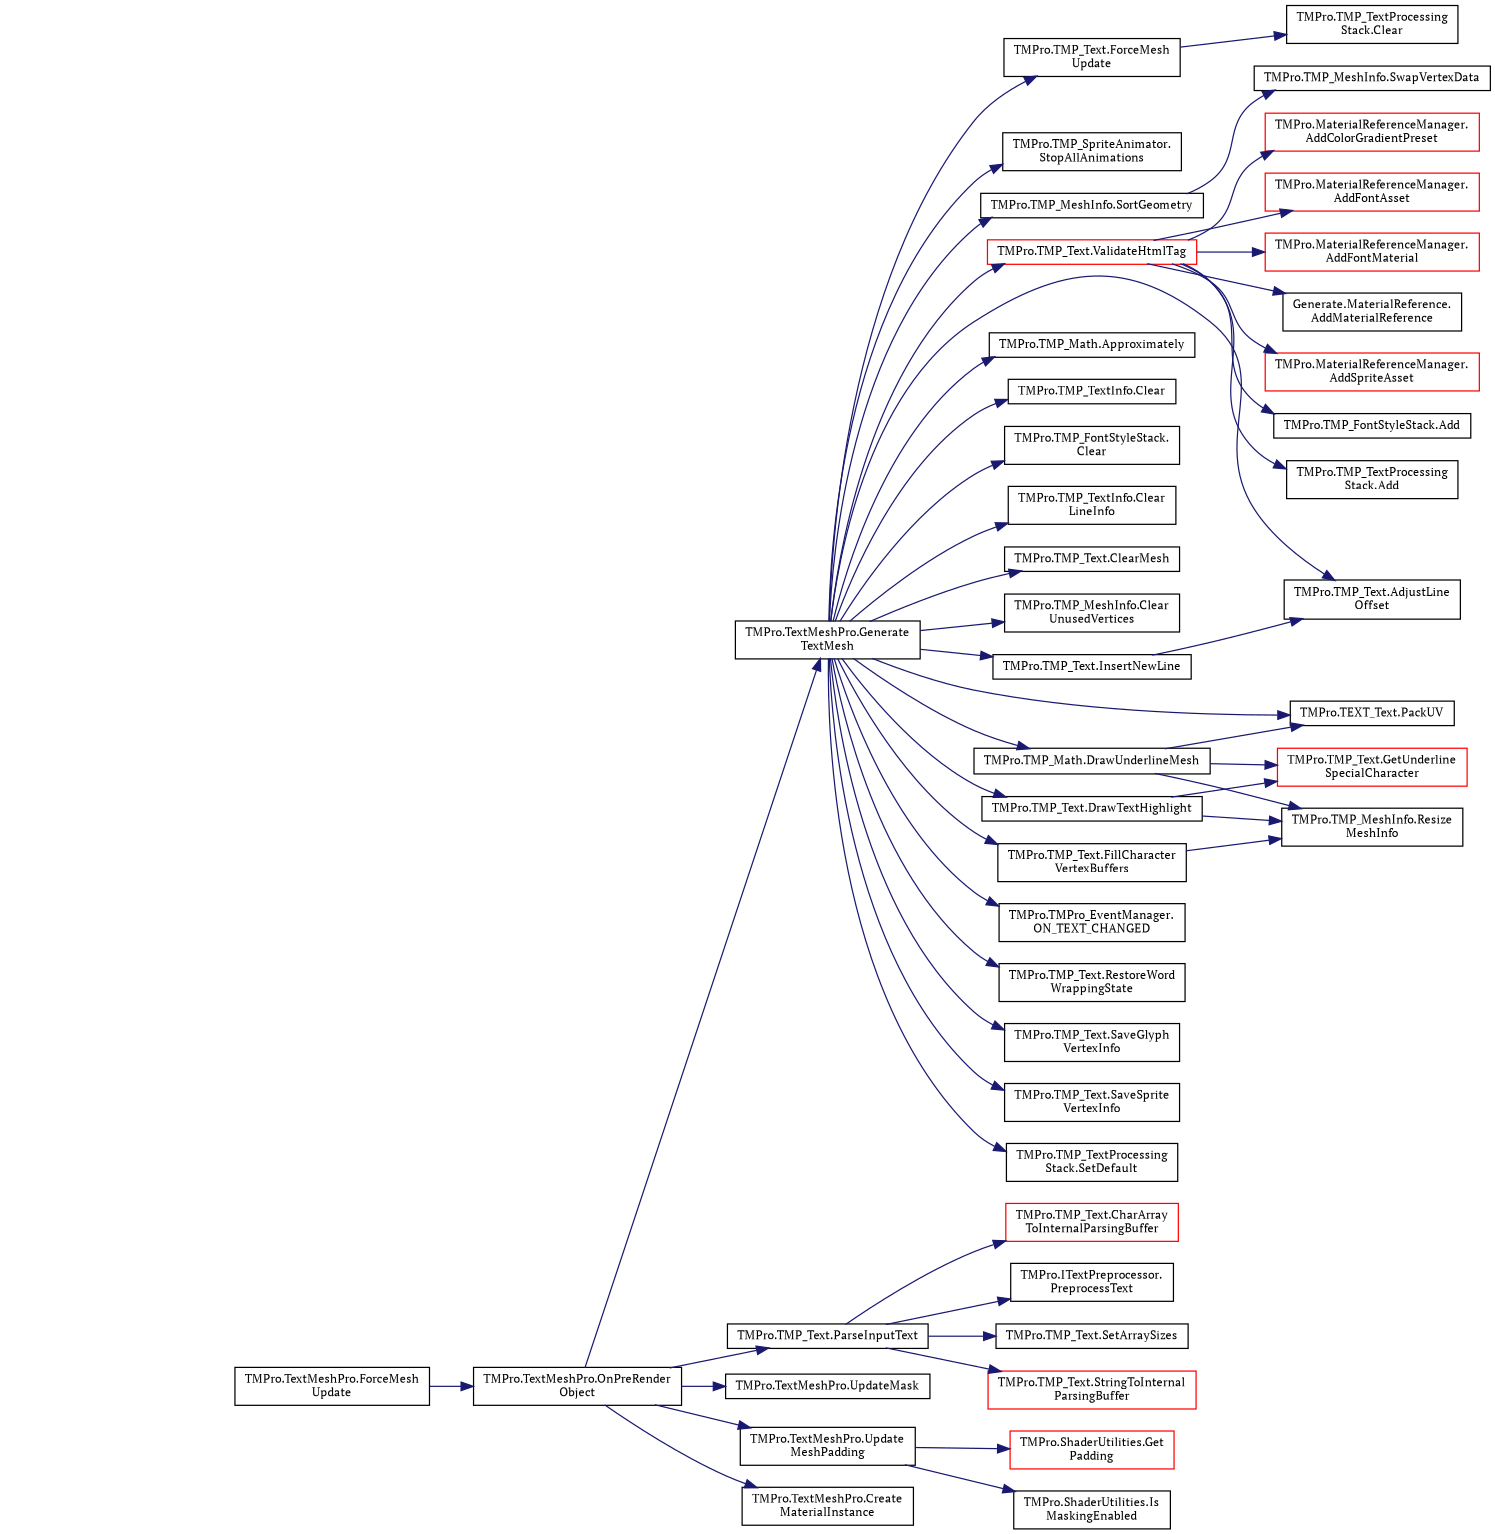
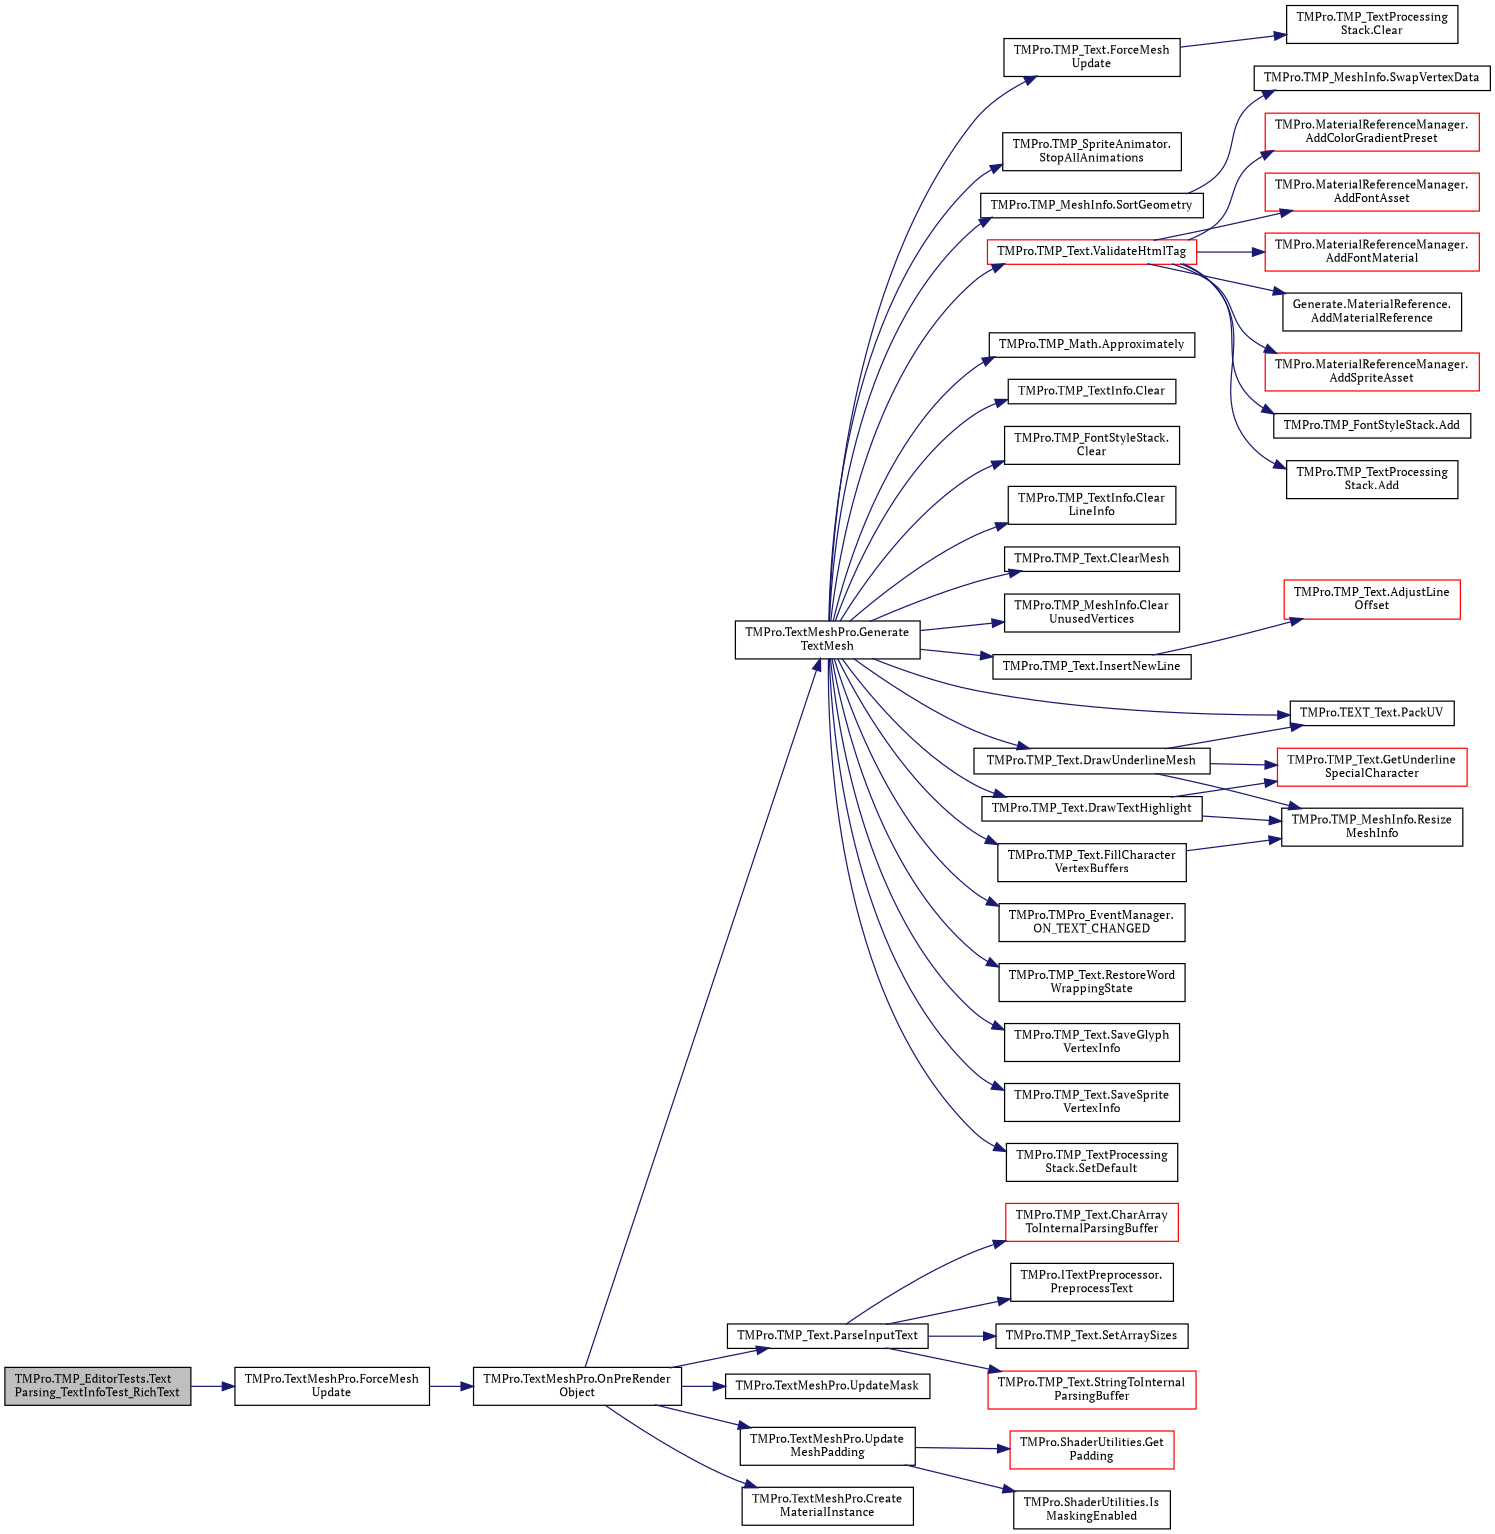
(1070, 279) -> none
(1372, 600) -> (1372, 600)
(1092, 761) -> (1092, 761)
none -> (98, 1386)
